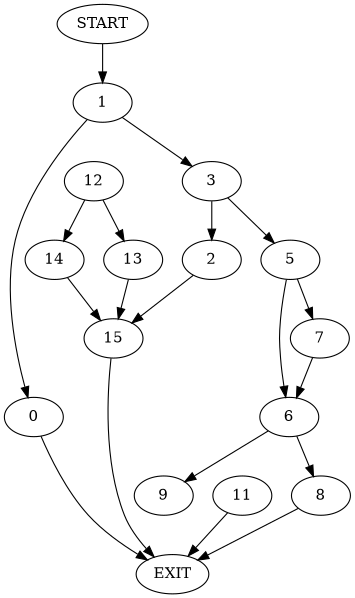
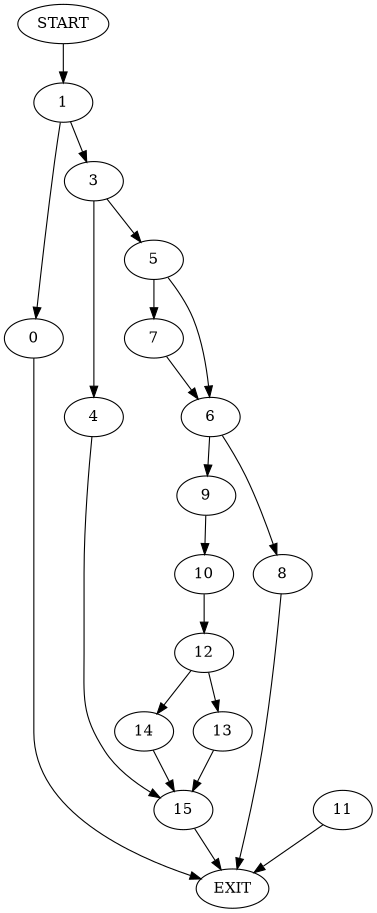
(212, 260) -> (94, 417)
none -> (204, 574)
